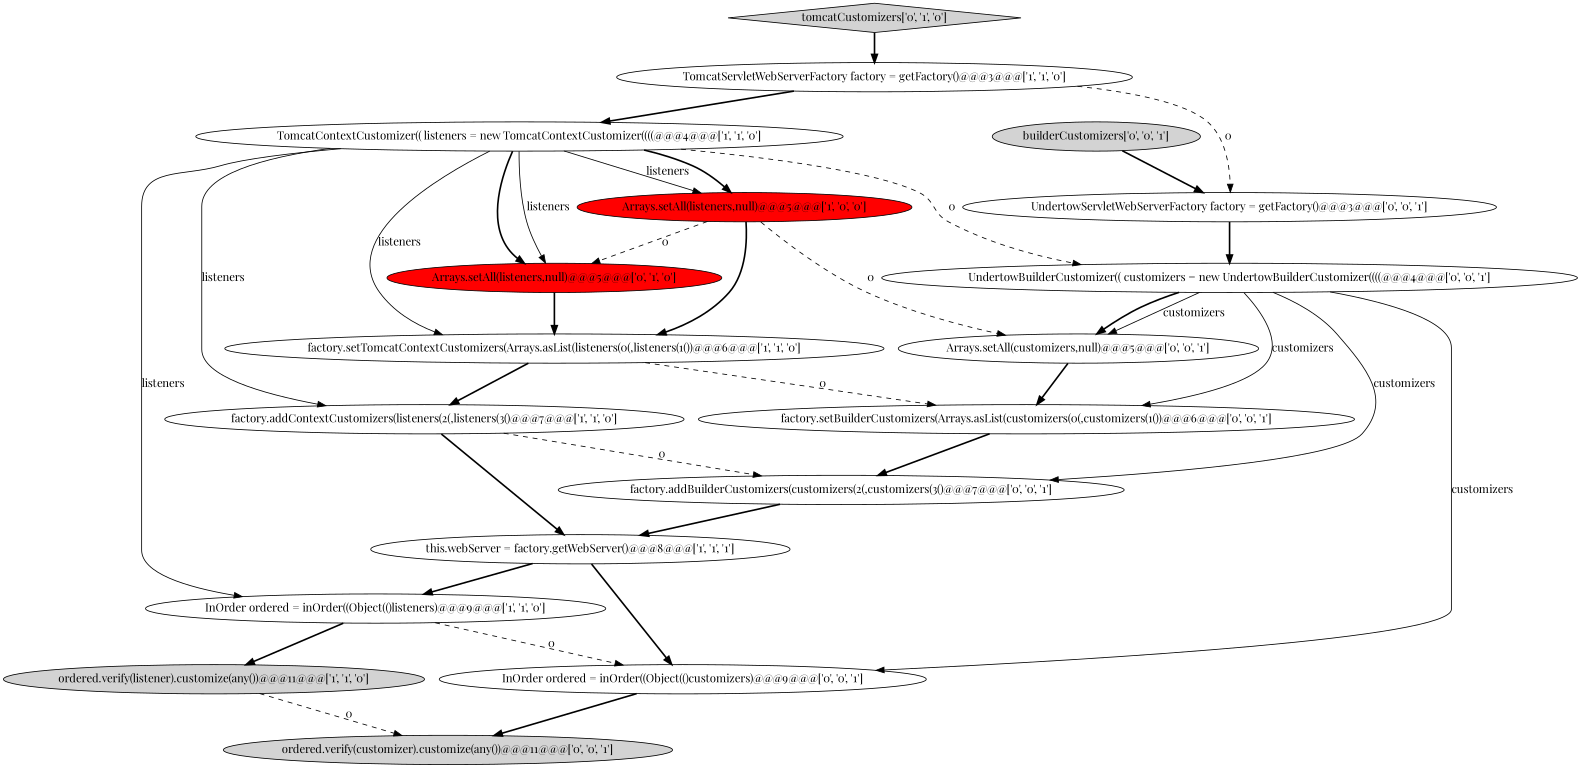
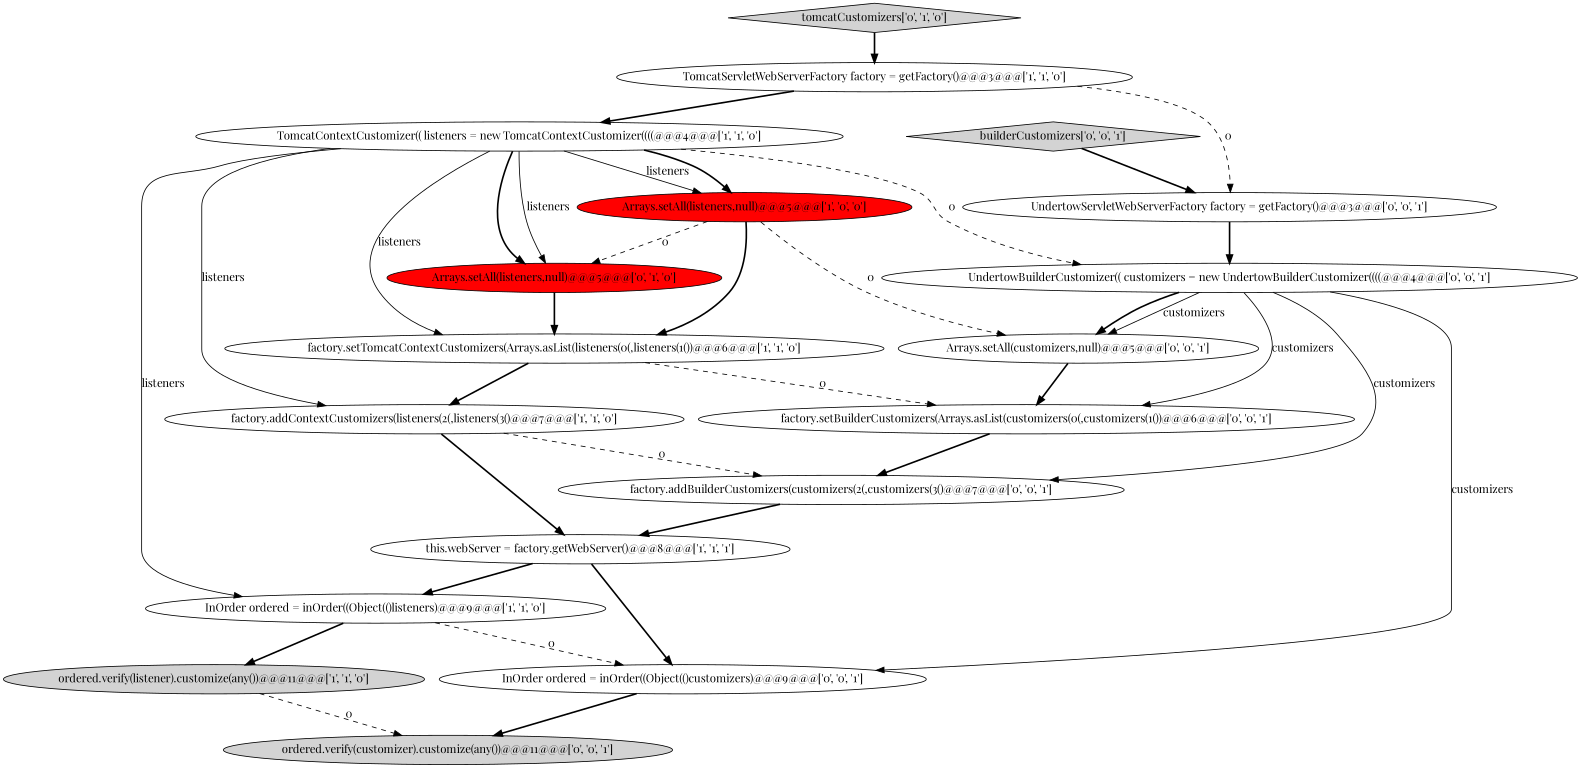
(1096, 136) -> (1053, 136)
